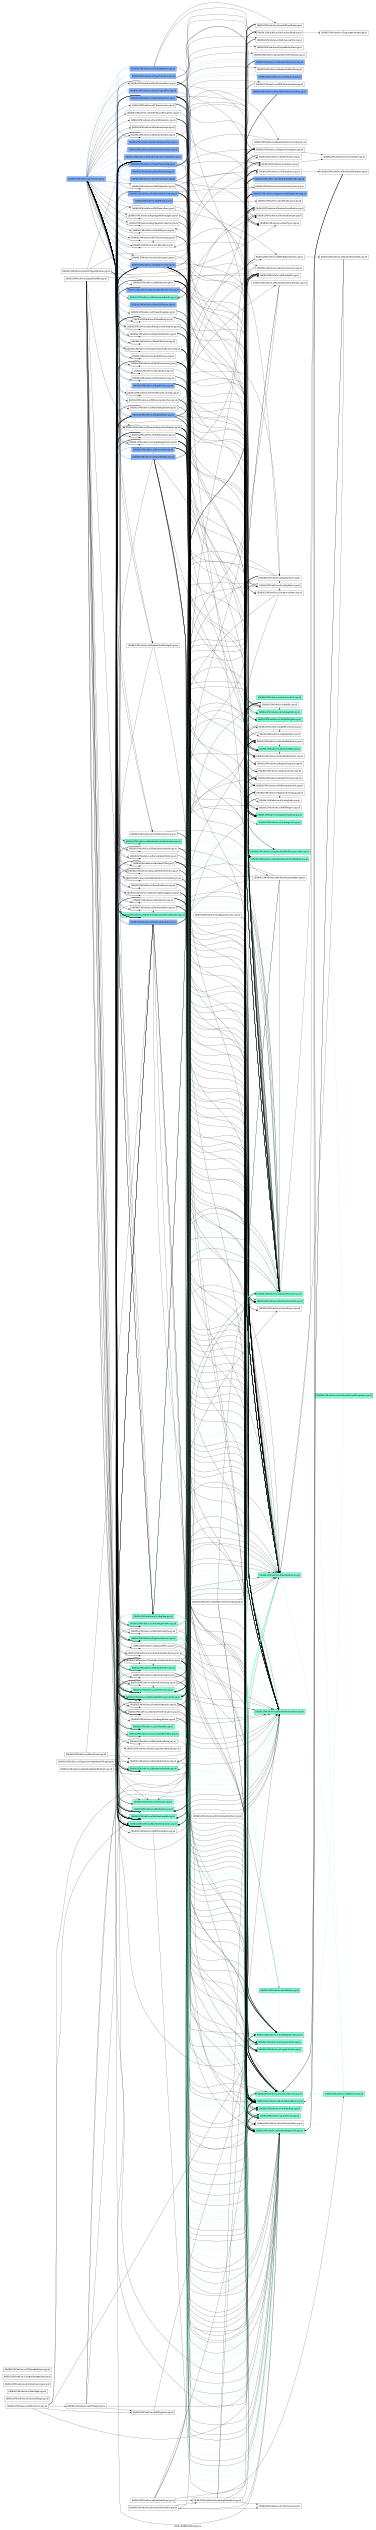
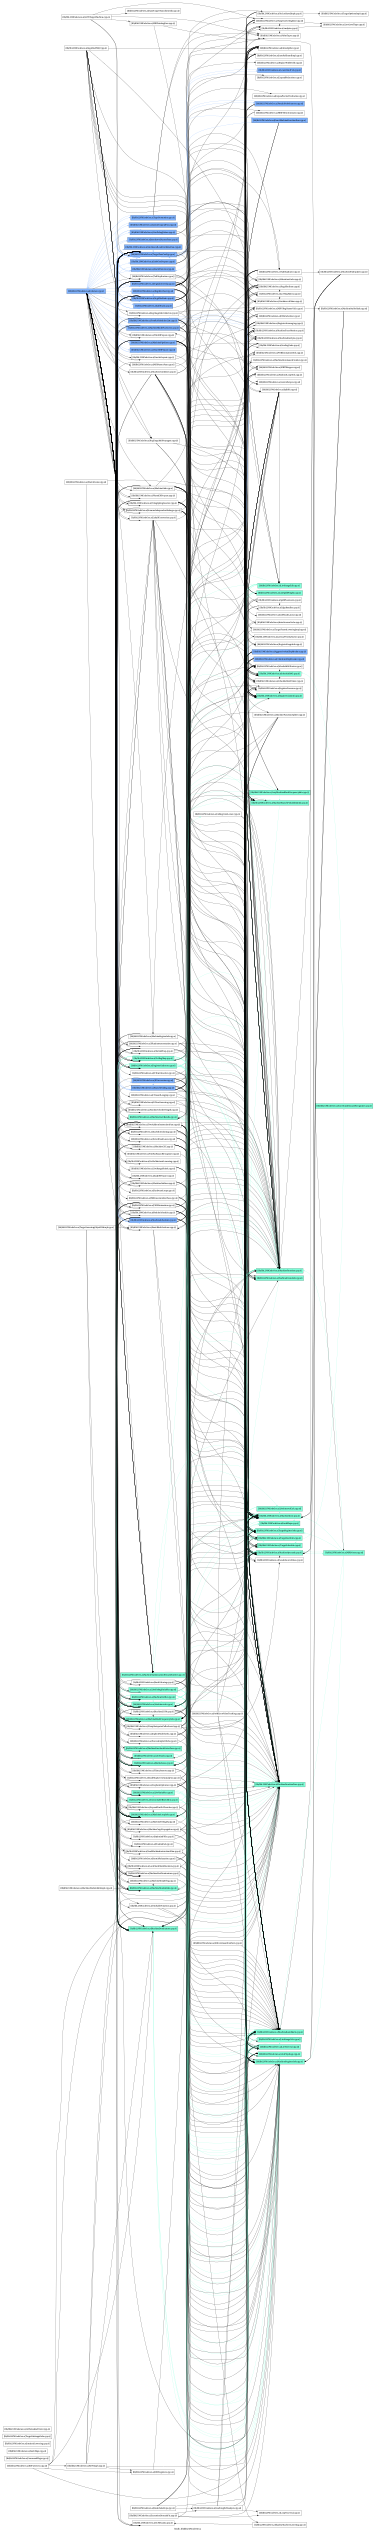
(153, 142) -> none
(193, 508) -> (226, 210)
none -> (280, 630)
(177, 1461) -> (212, 1456)
